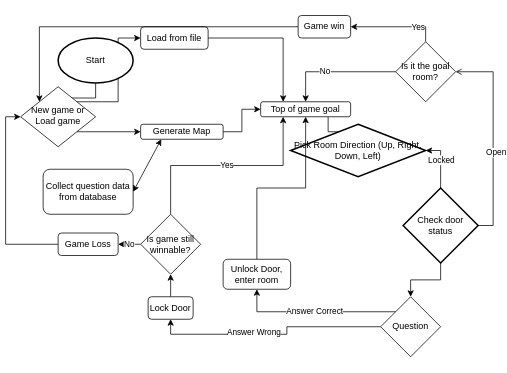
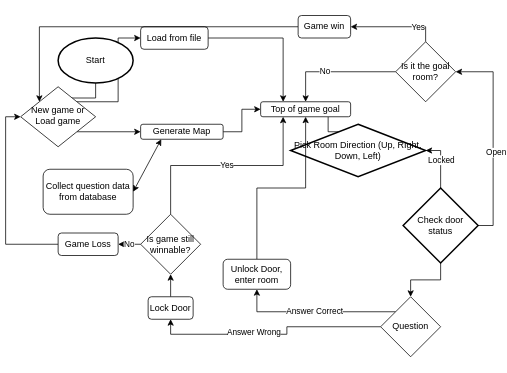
(460, 72) -> (462, 72)
